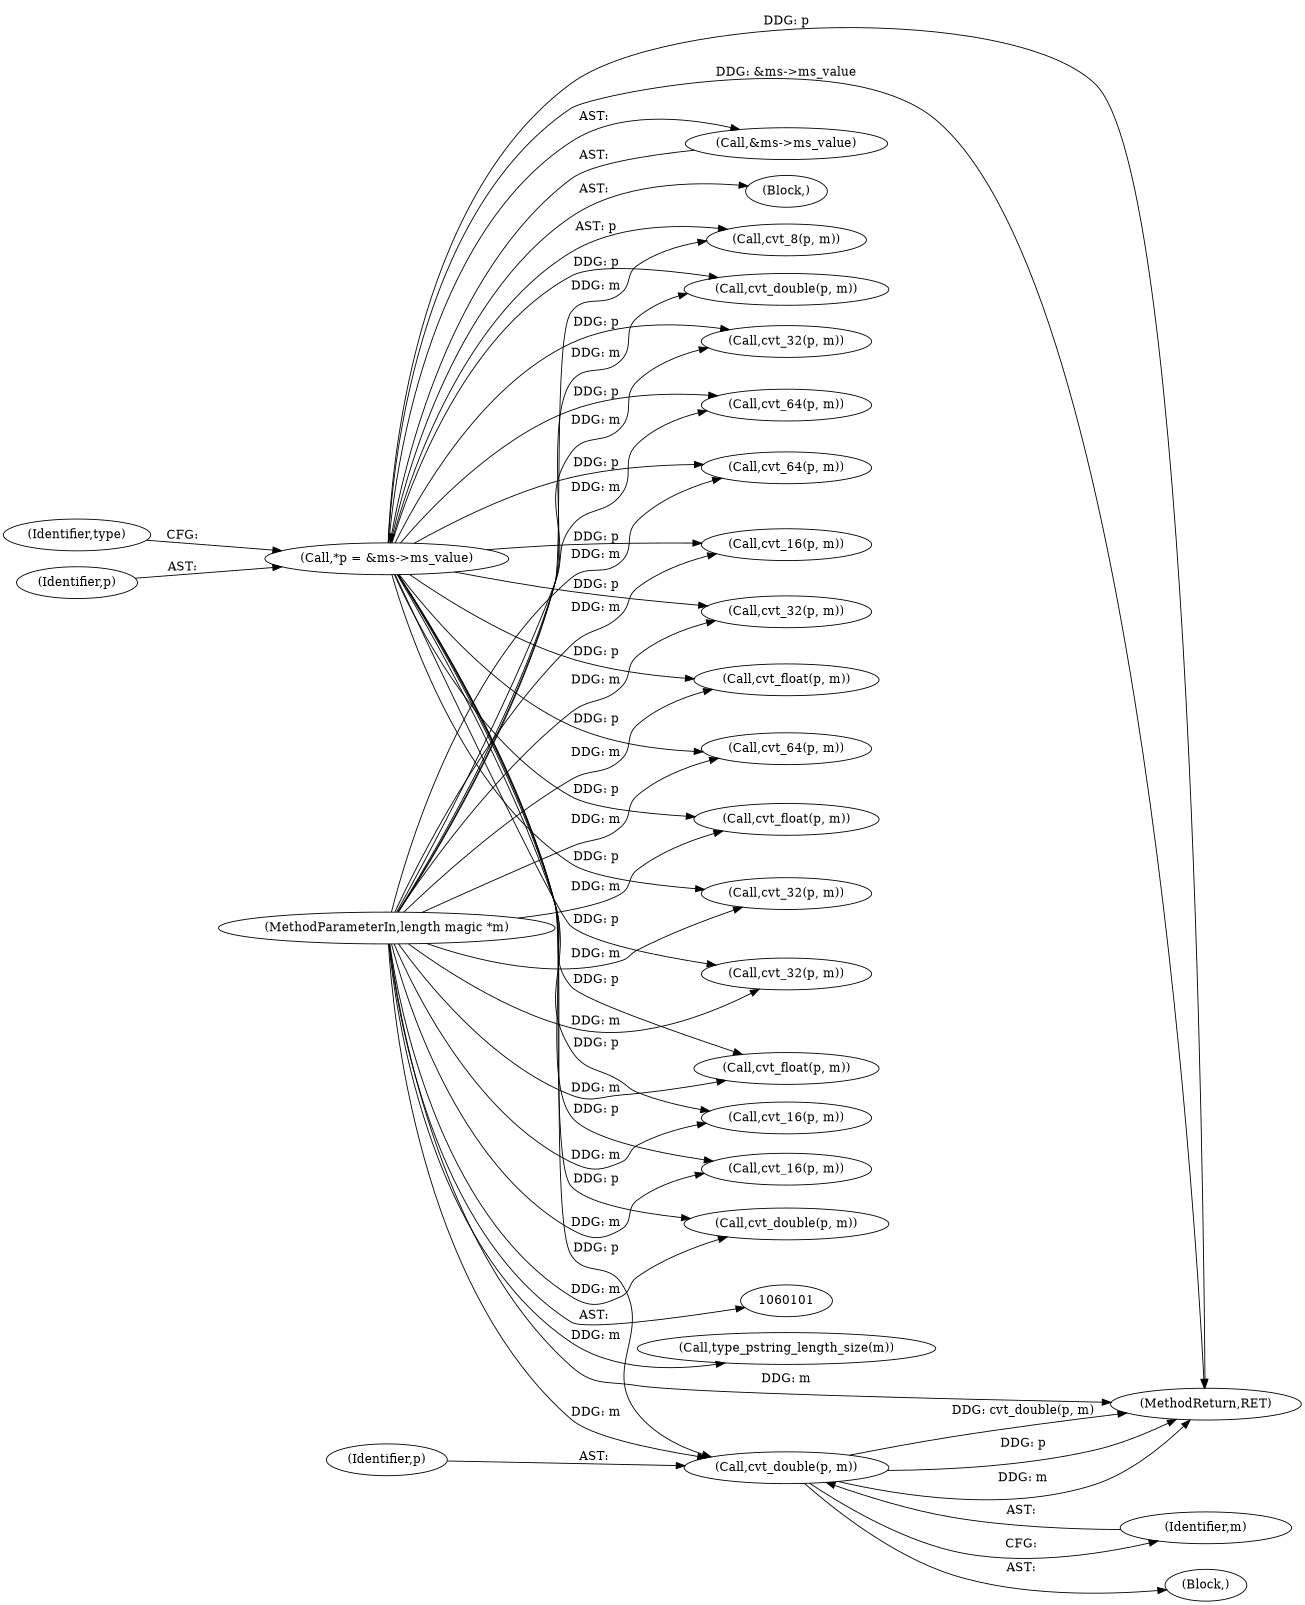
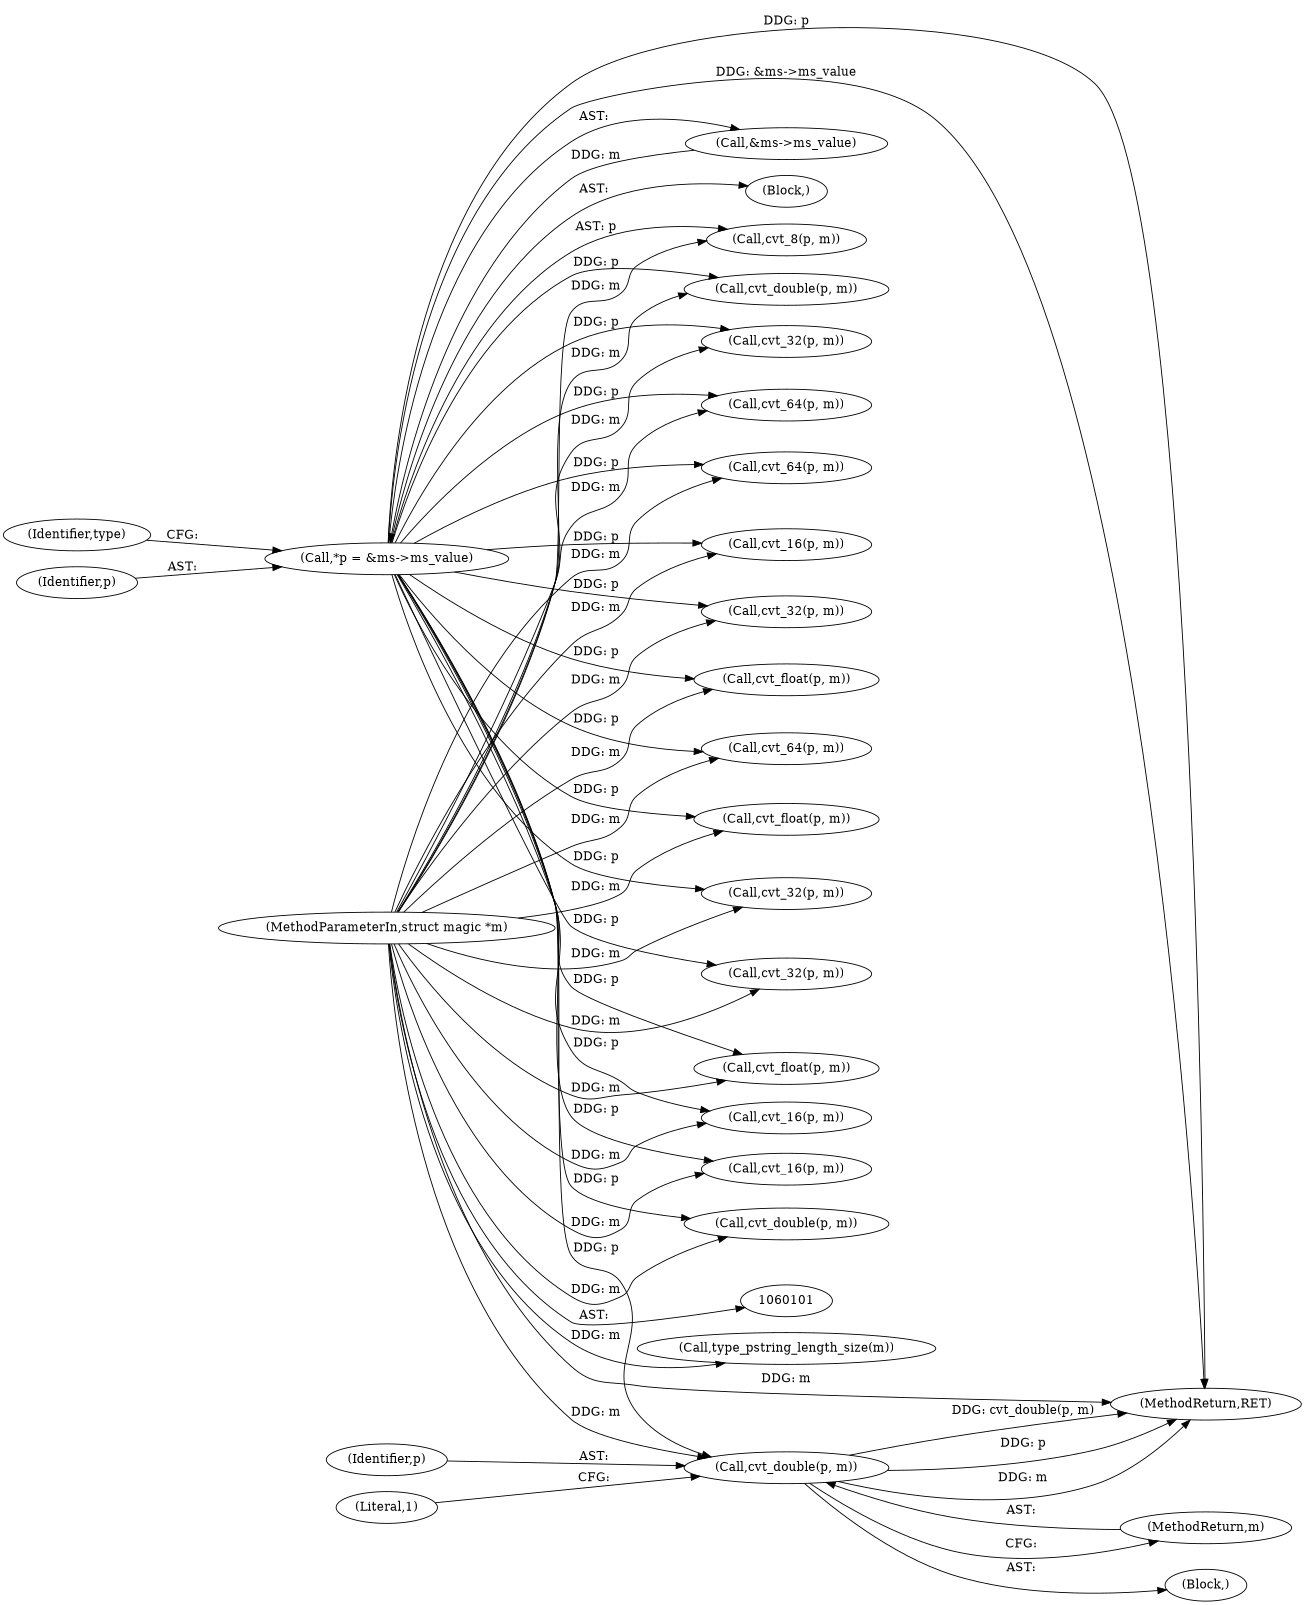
(596, 156) -> (596, 156)
(387, 928) -> (387, 928)
none -> (387, 1507)
(1206, 1528) -> (1206, 1528)
